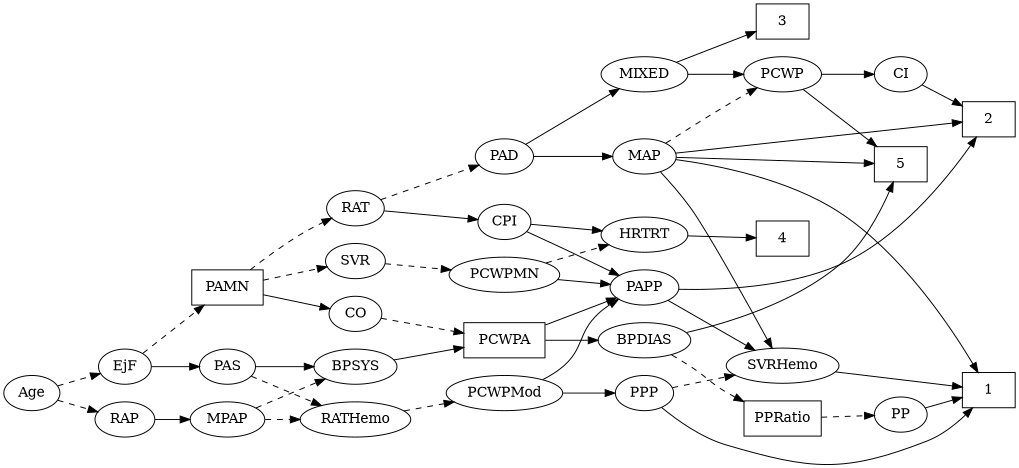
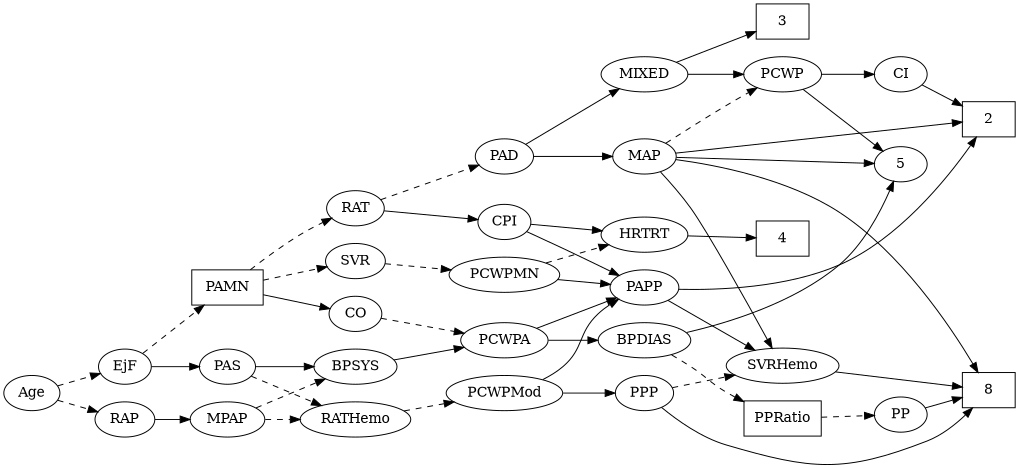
(901, 164) -> (901, 164)
(504, 340) -> (504, 340)
(989, 390) -> (989, 390)
